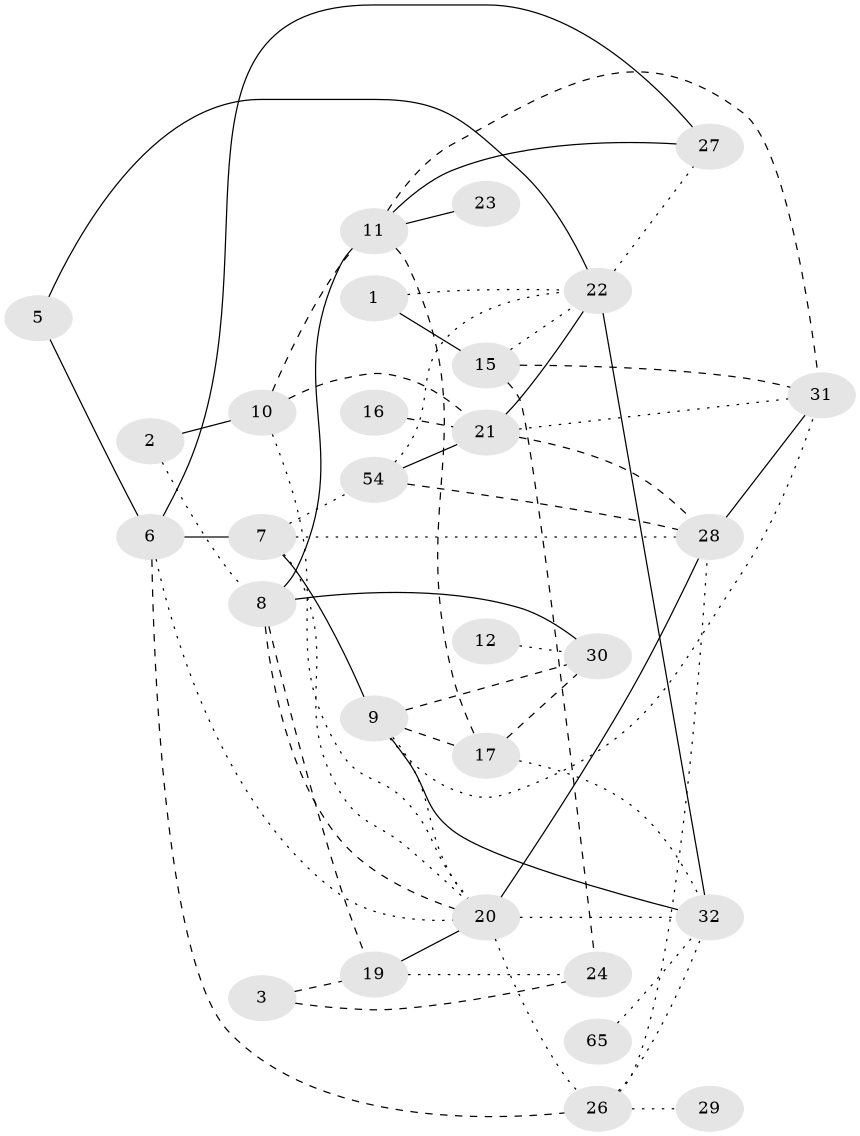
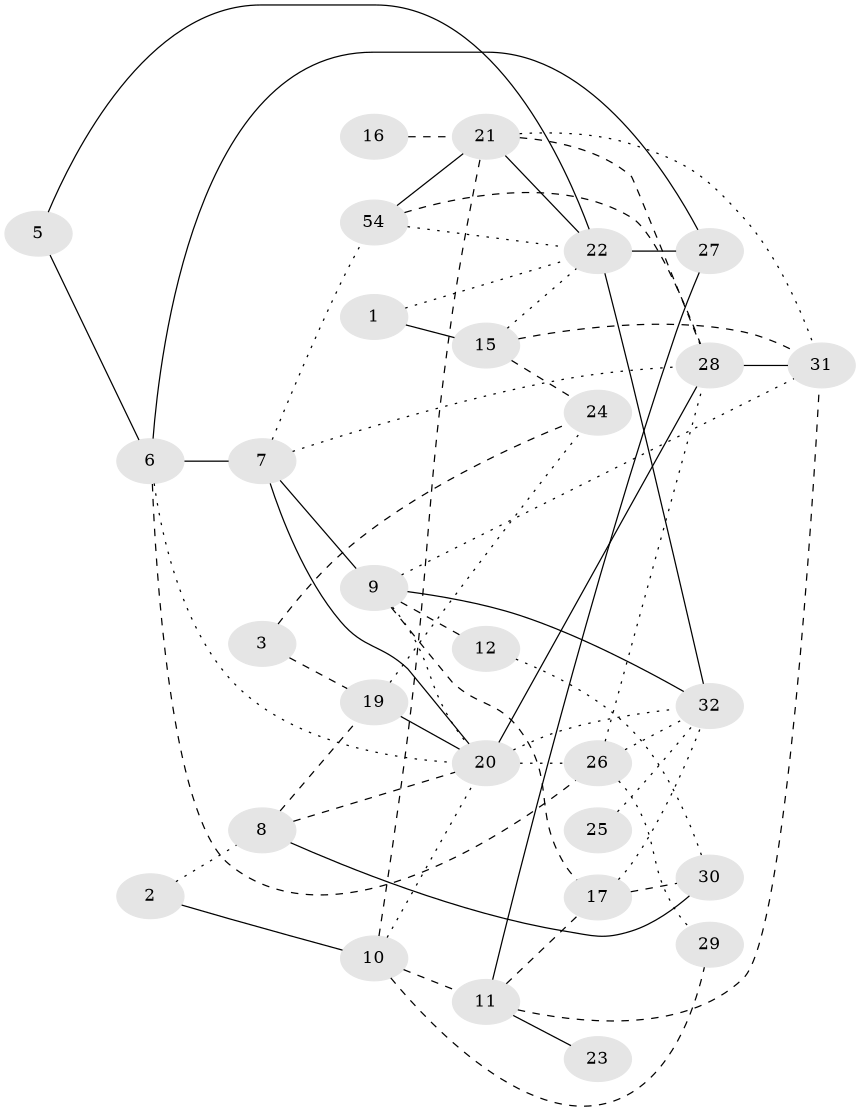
(654, 219) -> (649, 251)
(318, 418) -> none
(486, 687) -> (429, 618)
(323, 754) -> (349, 630)
(598, 1042) -> (598, 830)
none -> (564, 1104)
